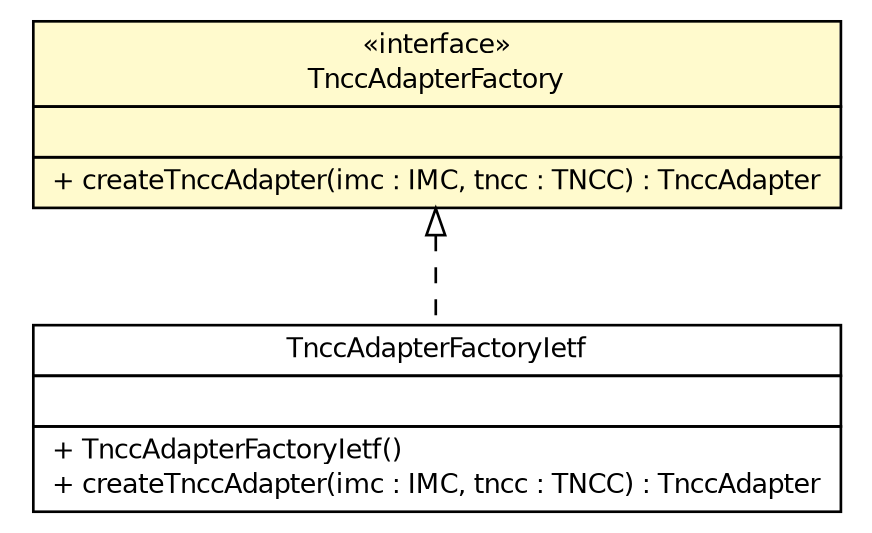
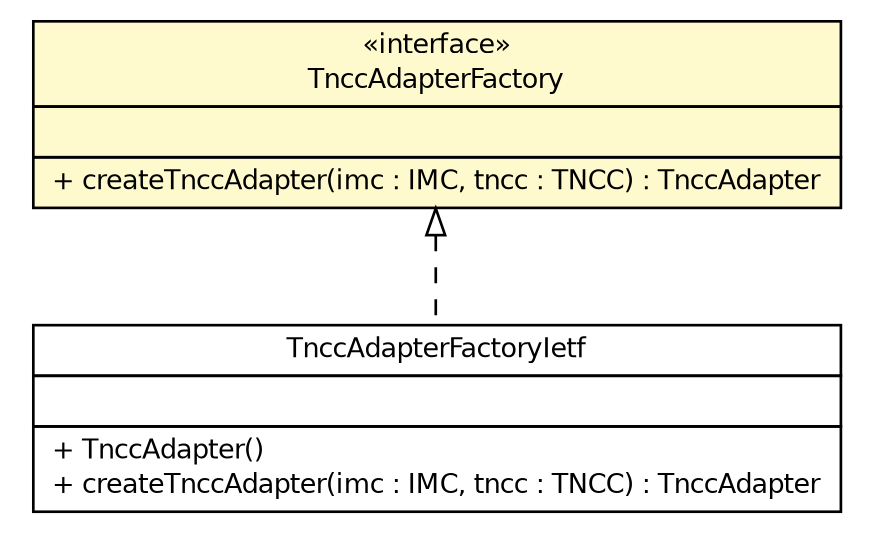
(228, 450) -> (159, 450)
